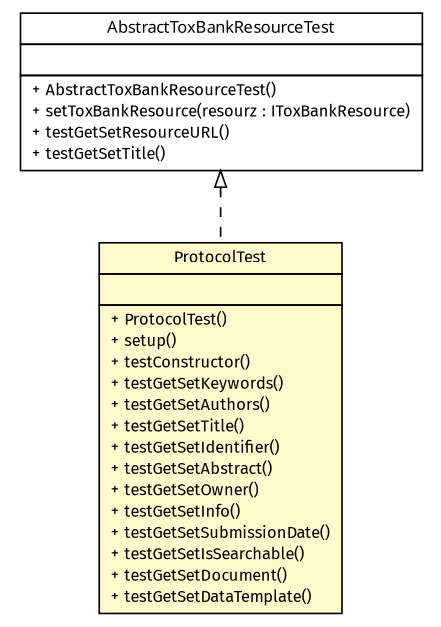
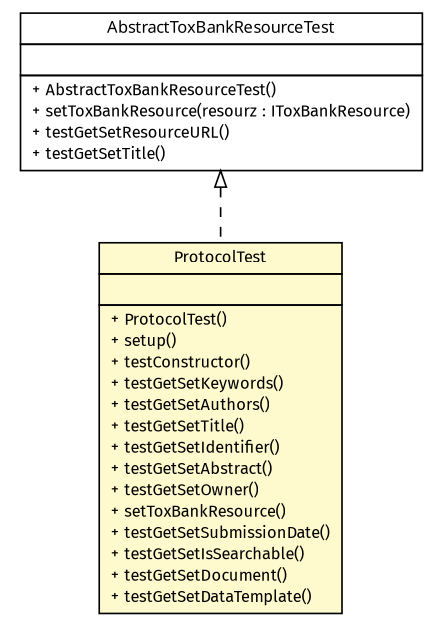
(176, 512) -> (198, 512)
